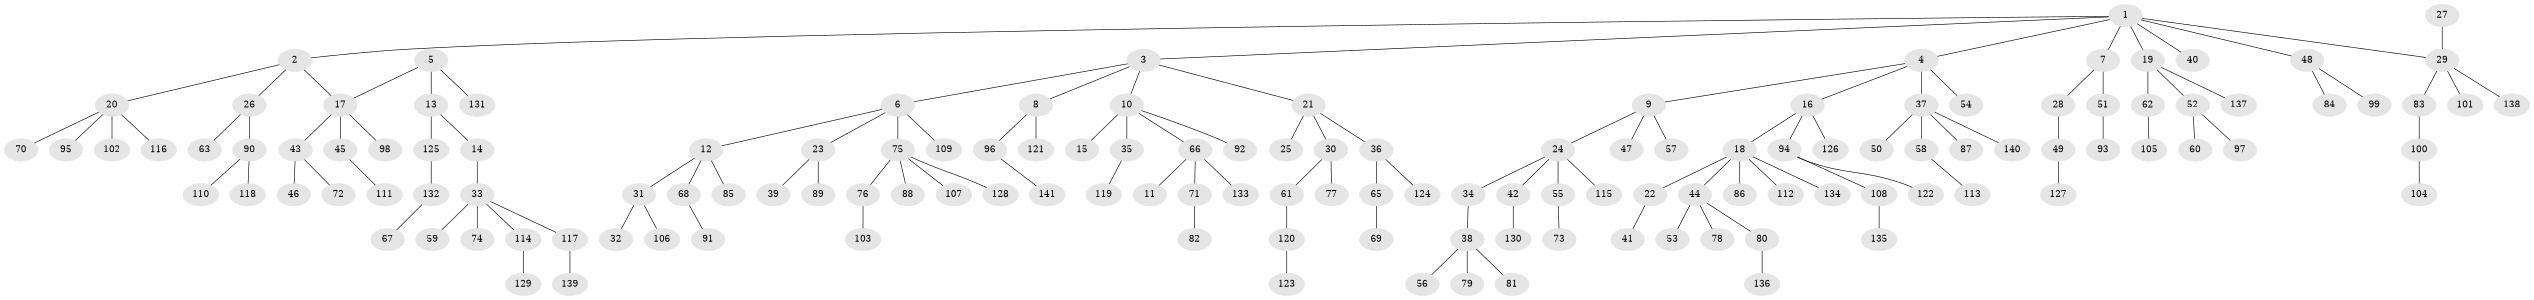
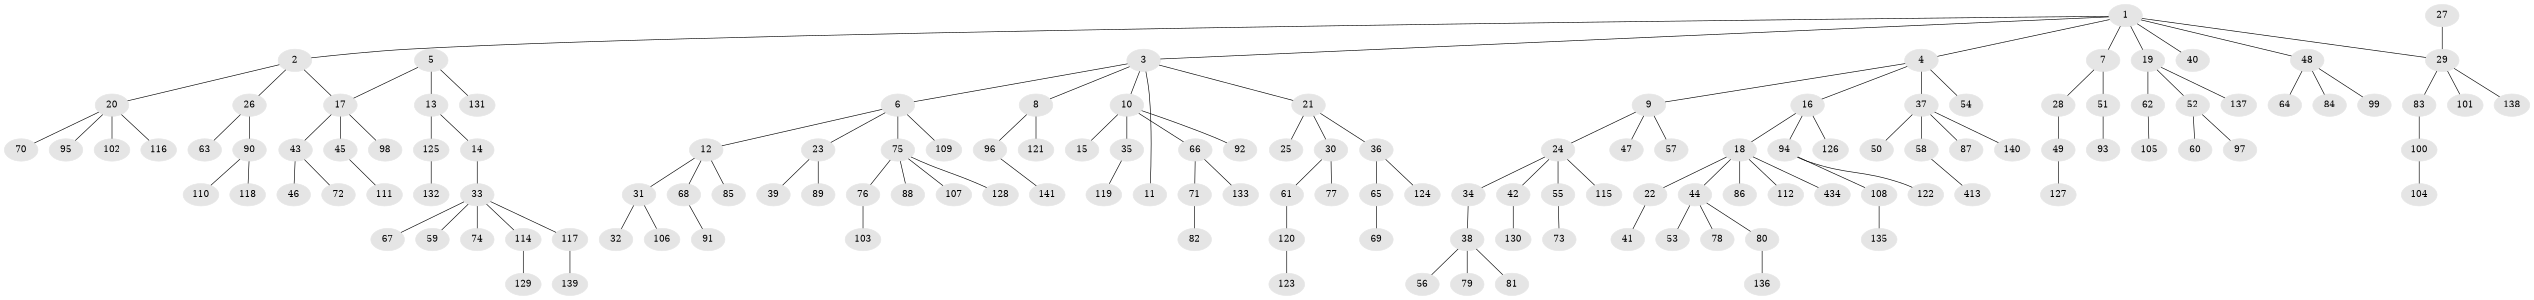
none -> (2285, 105)
(1173, 172) -> (1151, 127)
(1832, 195) -> (1832, 195)
(1972, 195) -> (1972, 195)
(409, 217) -> (432, 217)
